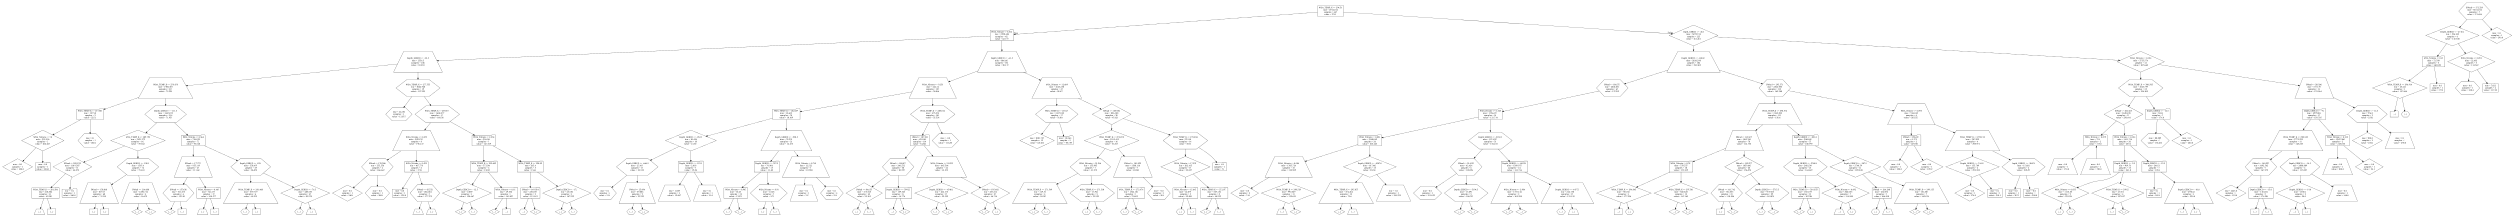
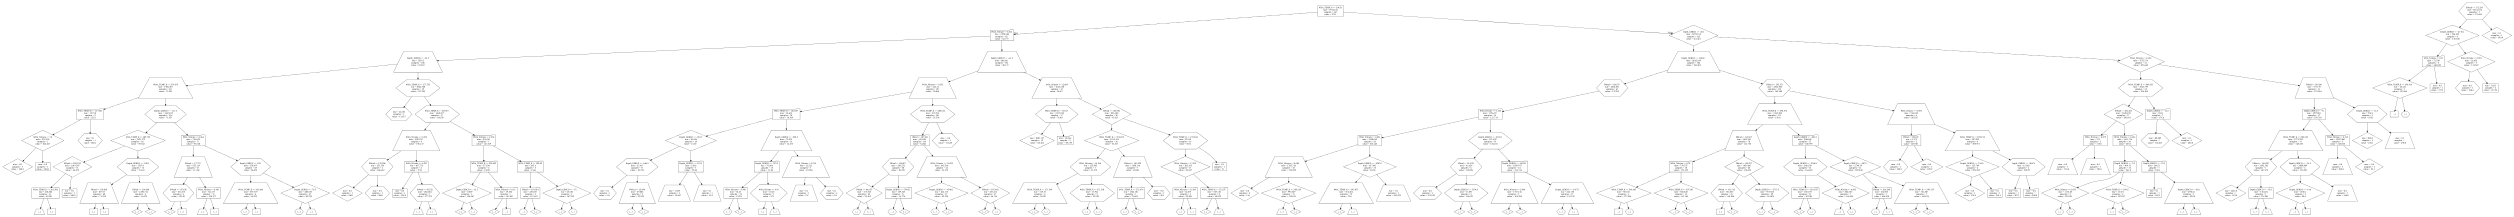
(2097, 153) -> (2094, 151)
